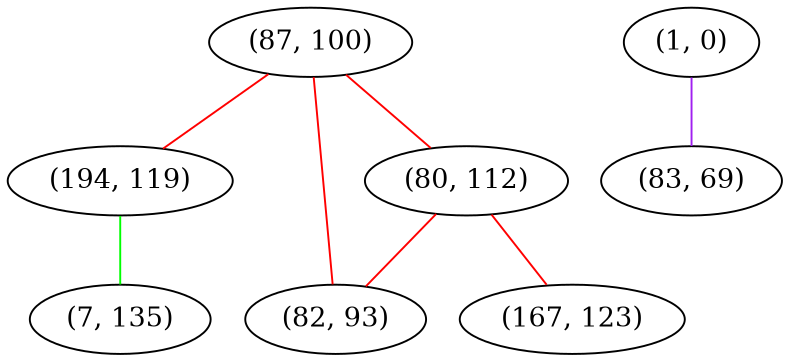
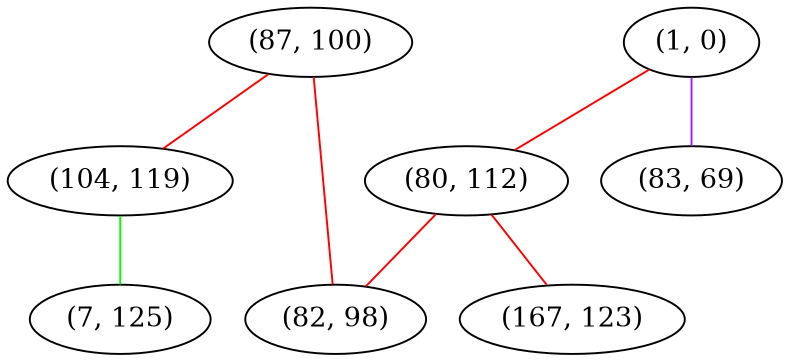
(388, 111) -> (582, 110)
(120, 181) -> (120, 181)
(120, 319) -> (120, 319)
(336, 319) -> (336, 319)
